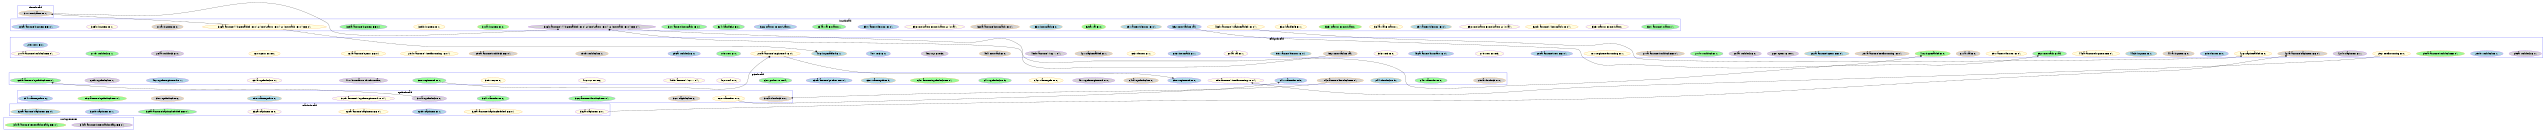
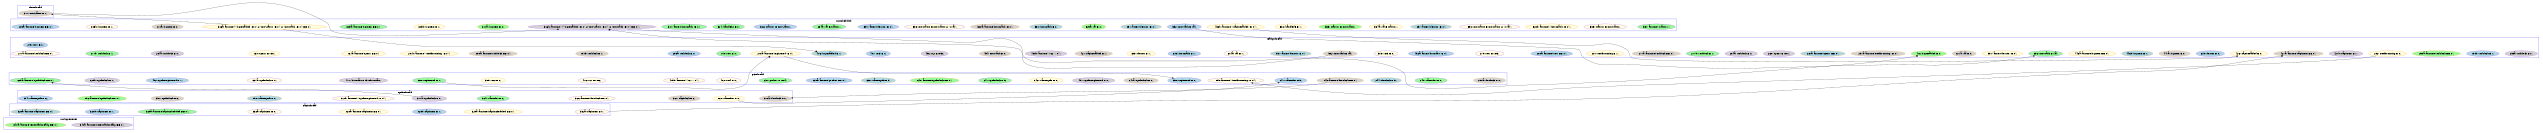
(845, 21) -> (844, 21)
(1607, 54) -> (1605, 54)
(592, 99) -> (592, 99)
(310, 106) -> (310, 106)
